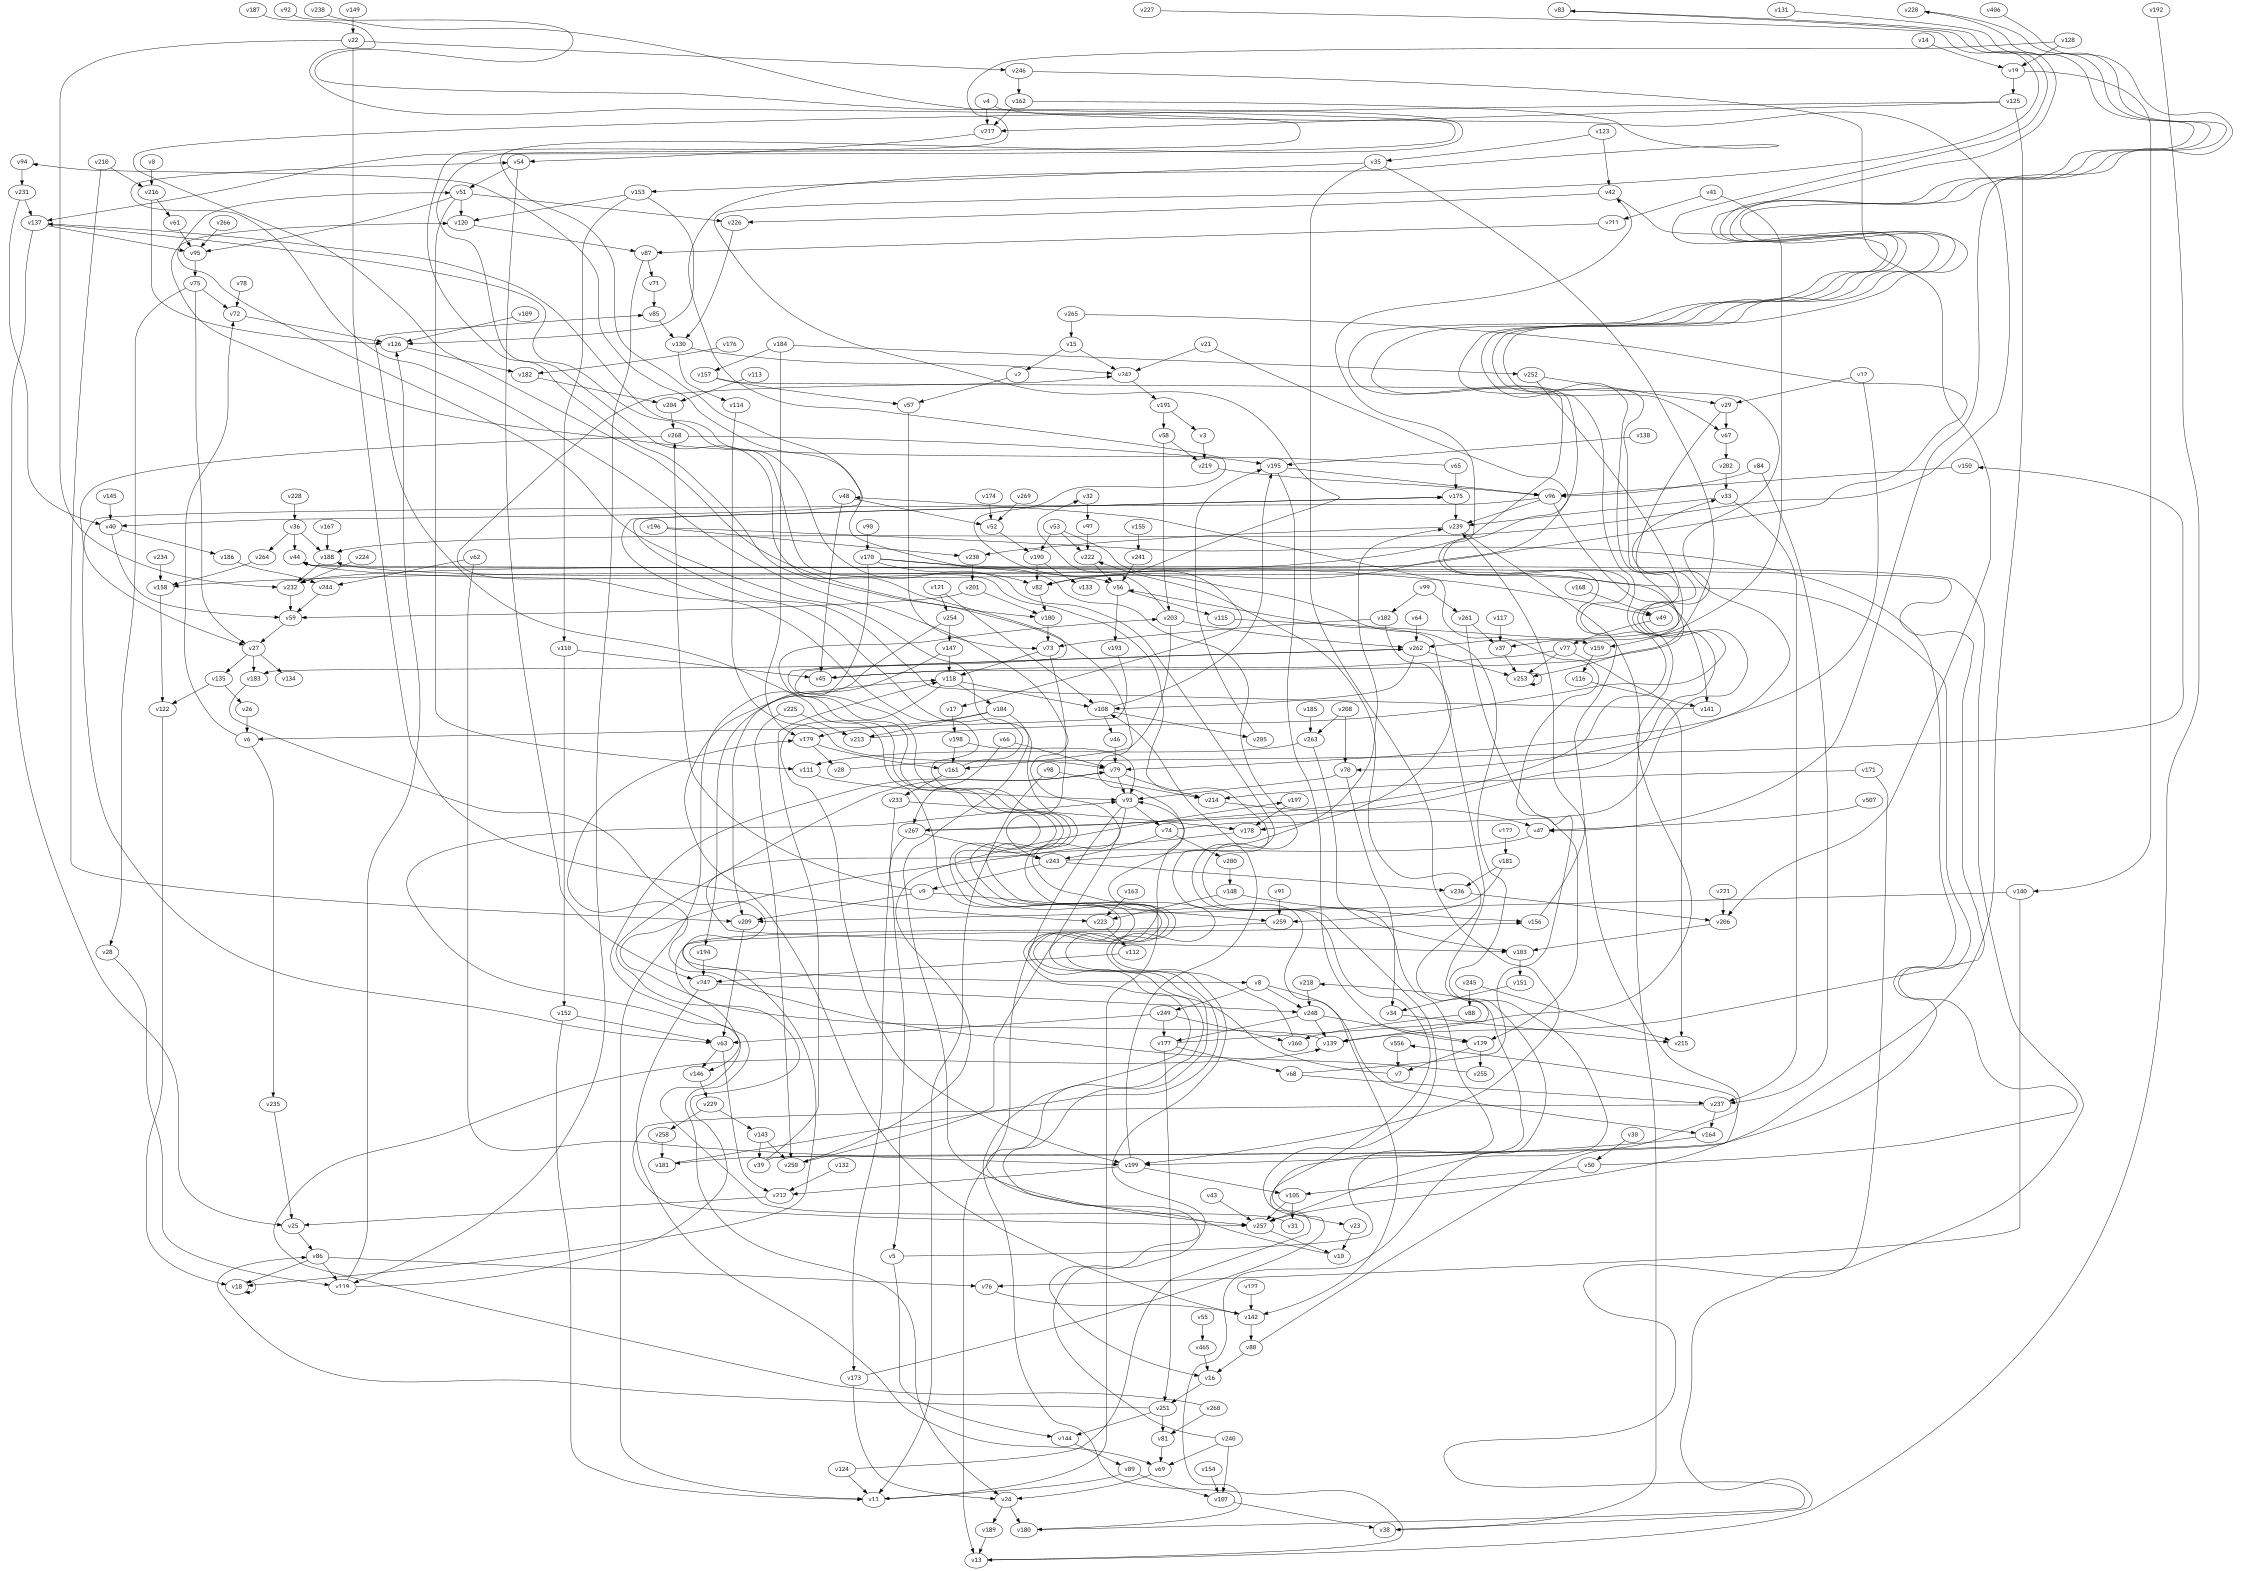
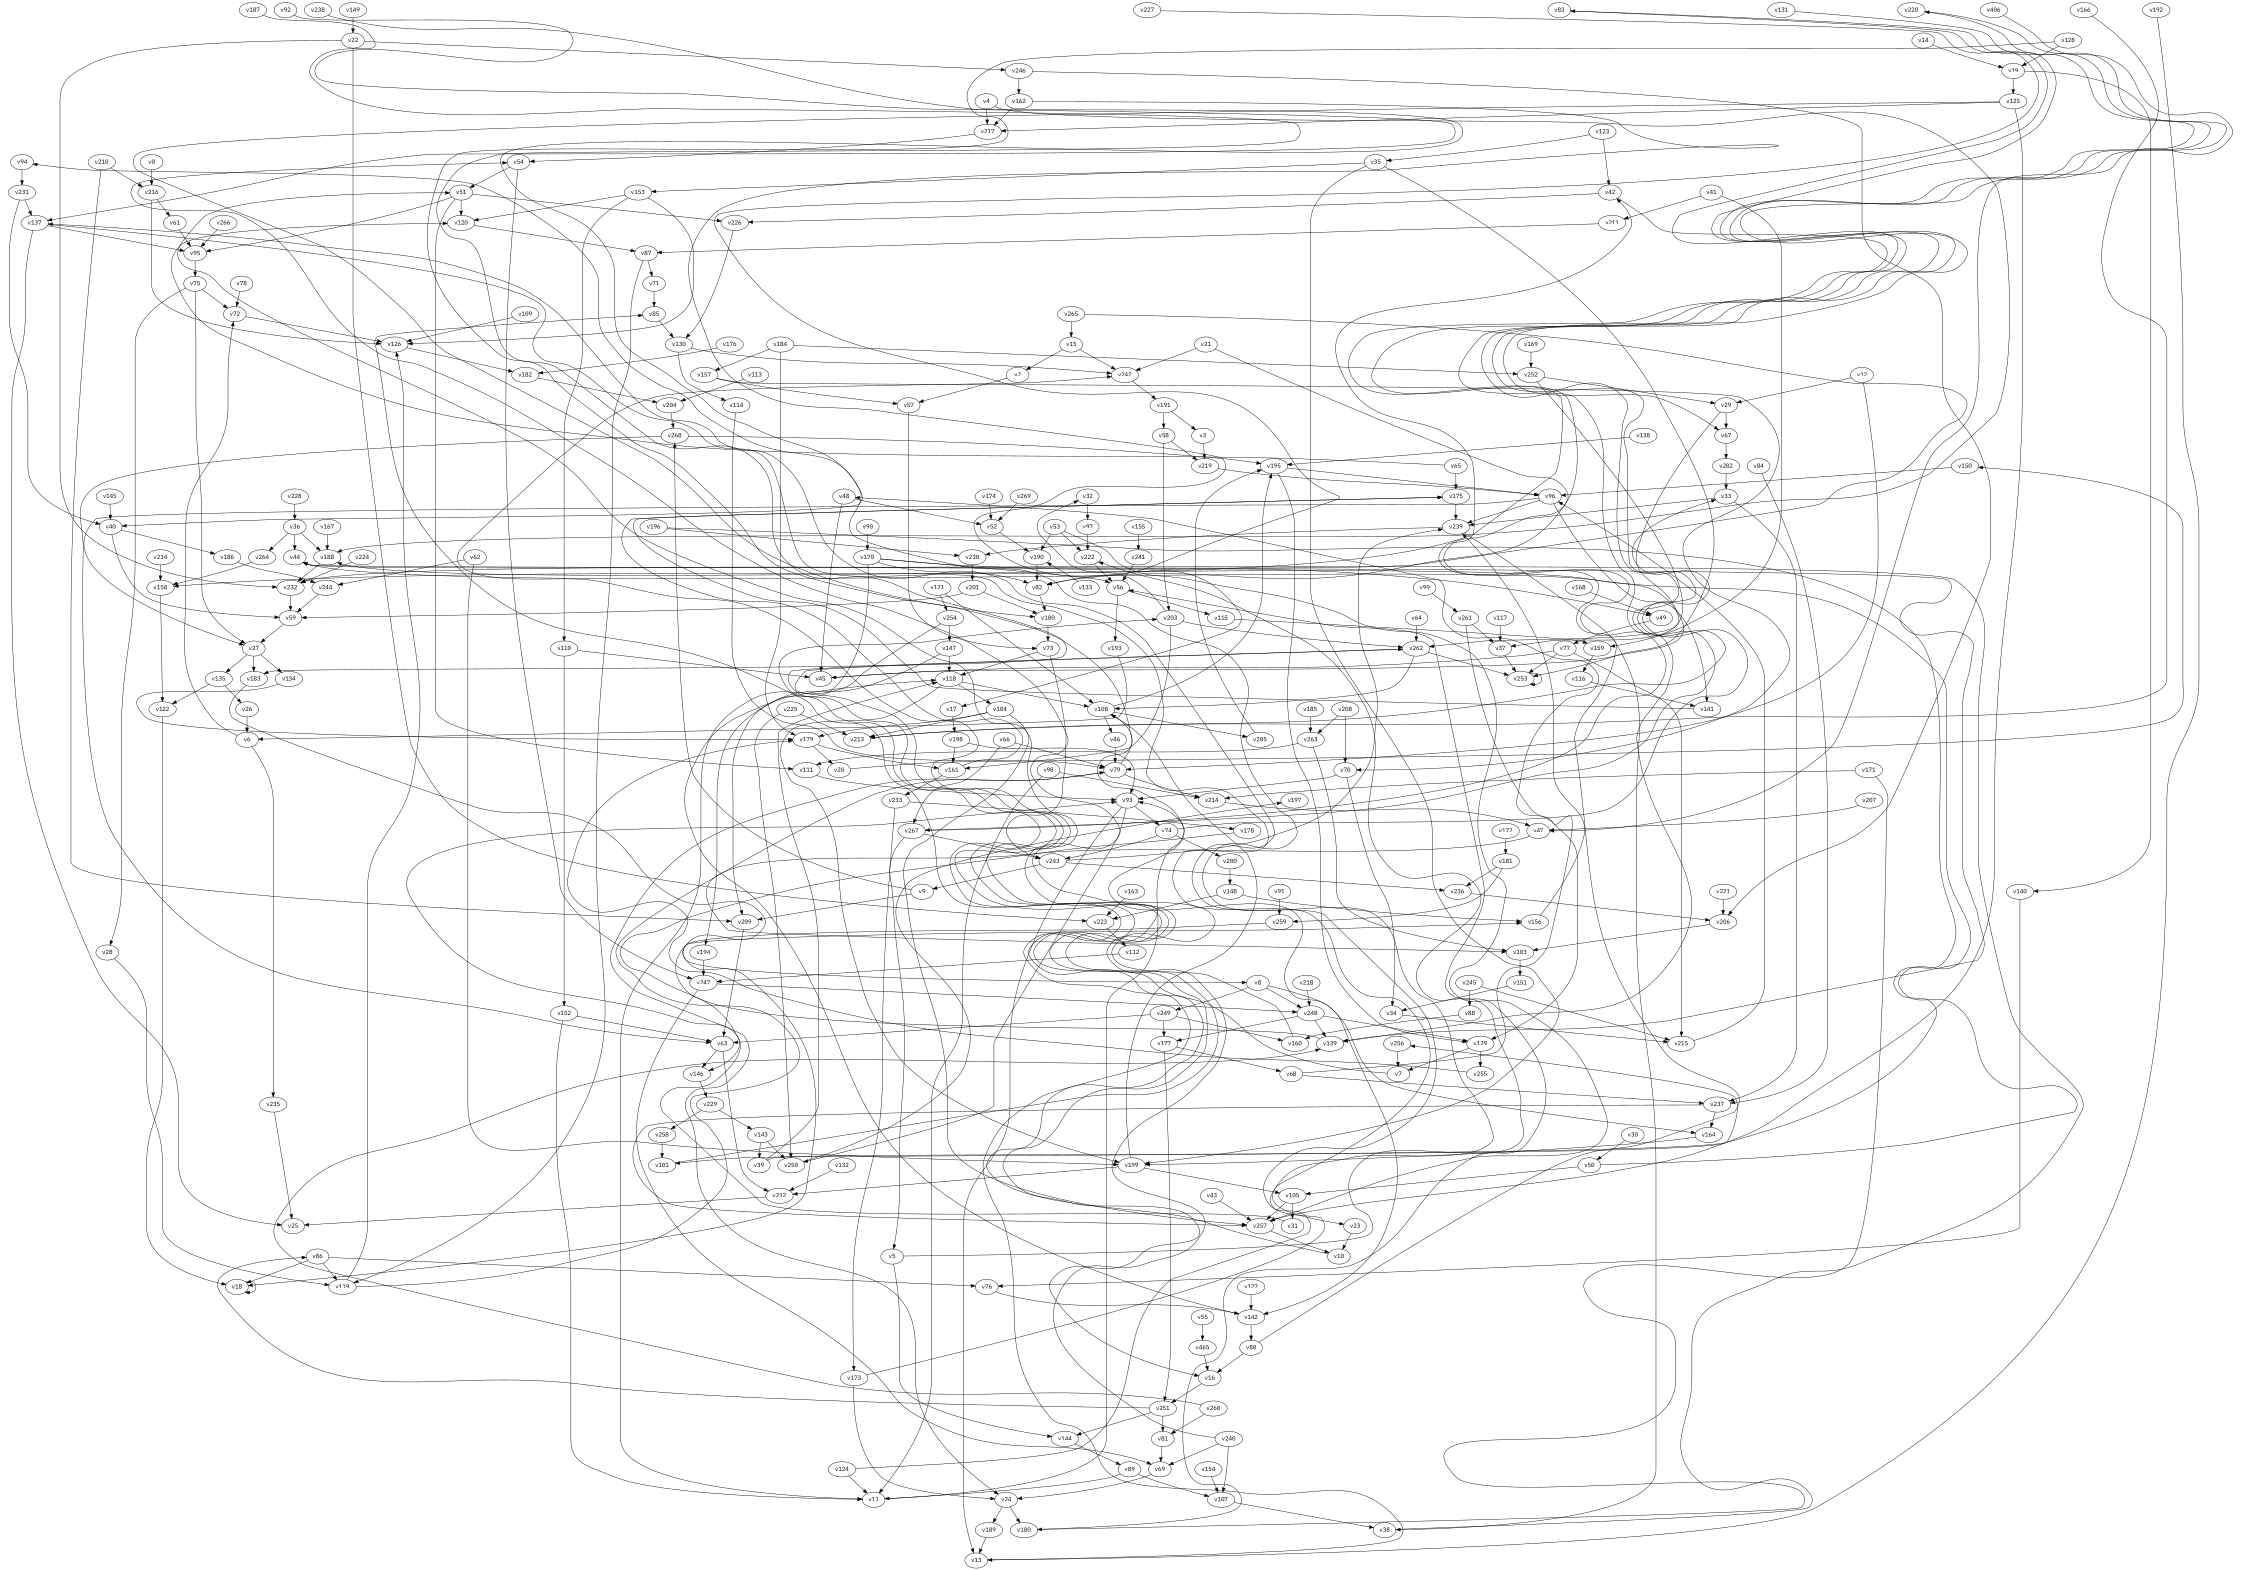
none -> (2084, 10)
none -> (1531, 345)
(1659, 490) -> (1765, 743)
(1058, 572) -> (1065, 573)
(1384, 618) -> none
none -> (344, 735)
(1119, 781) -> (1132, 738)
(1869, 801) -> (1869, 801)
(1273, 815) -> none
(1098, 907) -> none
(1385, 908) -> none
(1409, 1027) -> none
(1397, 1044) -> (1397, 1044)
(304, 1240) -> none
